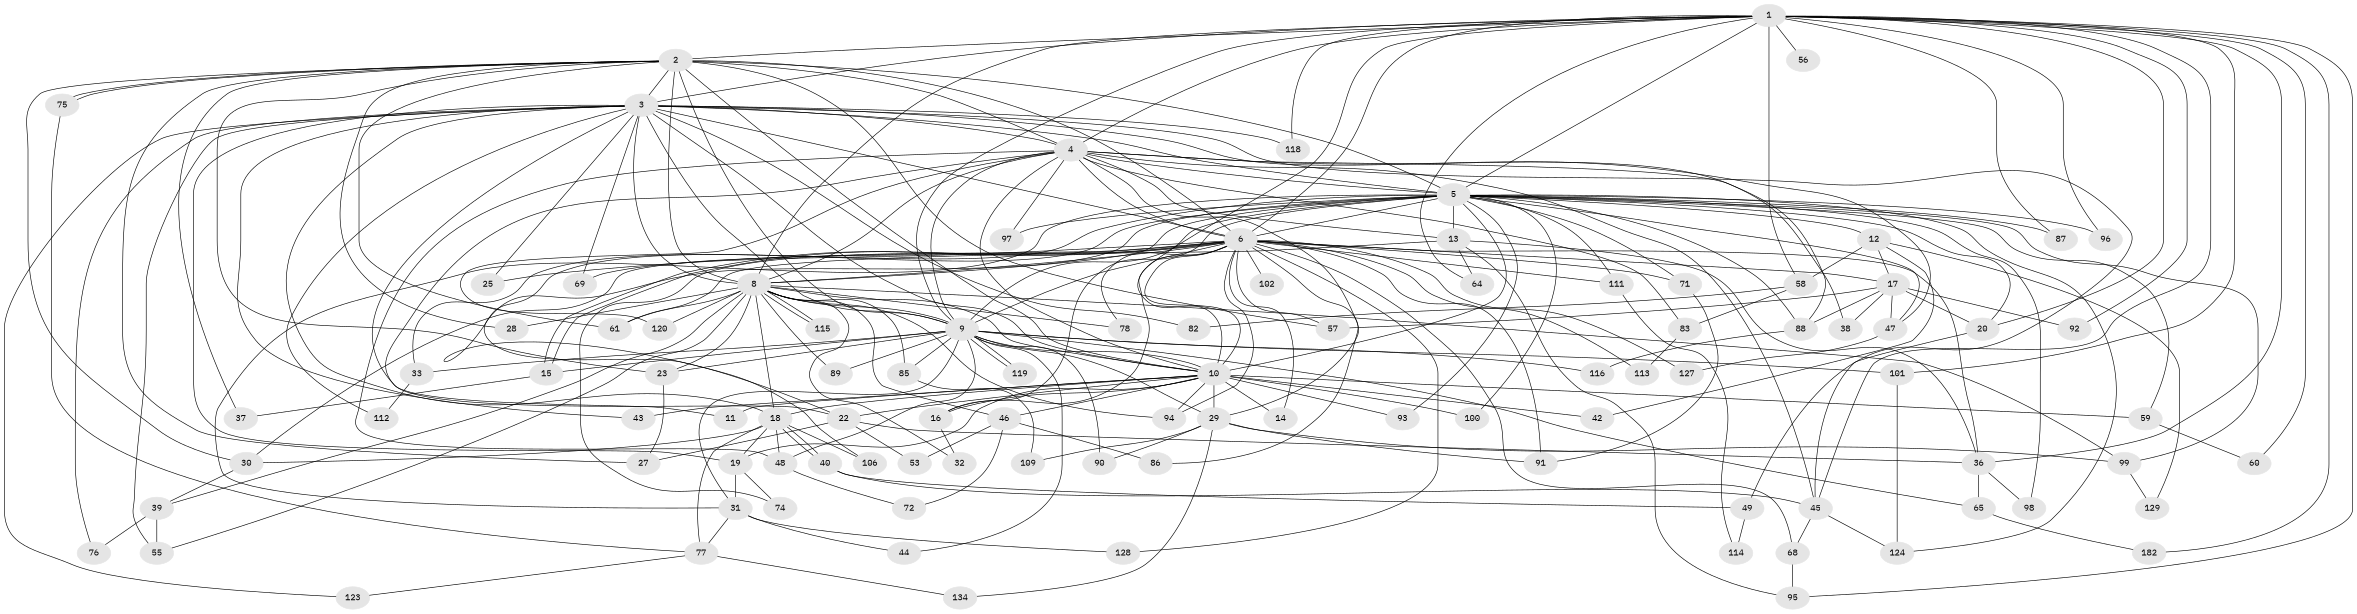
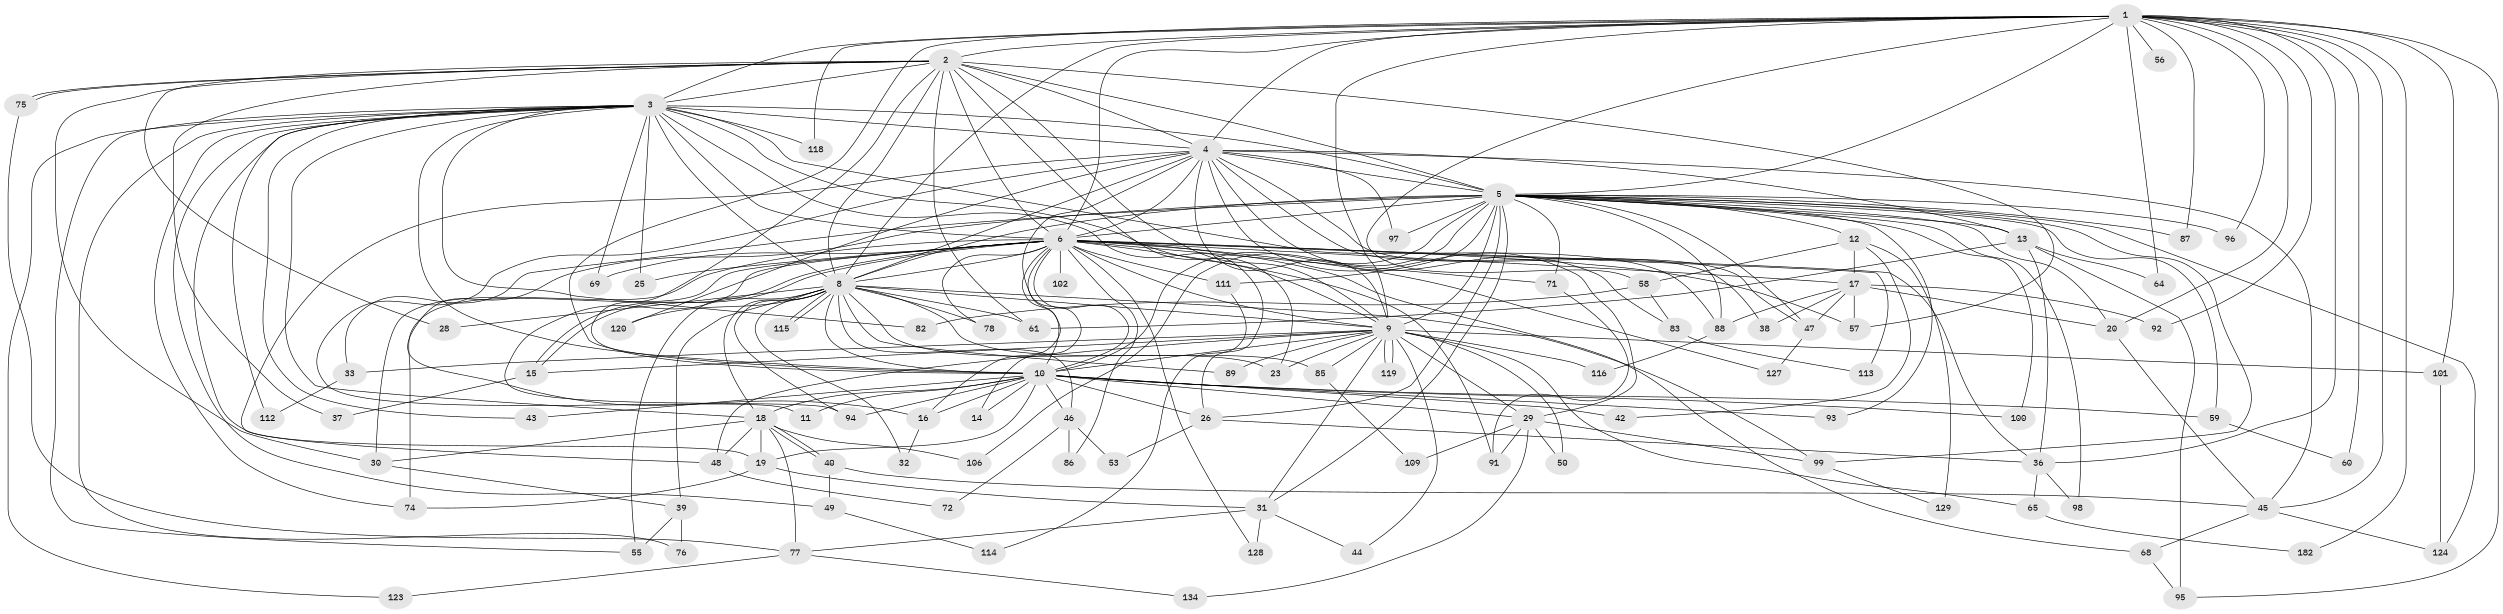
none -> (187, 182)
(844, 419) -> (1206, 419)
(643, 464) -> none
(1099, 464) -> (1562, 464)
